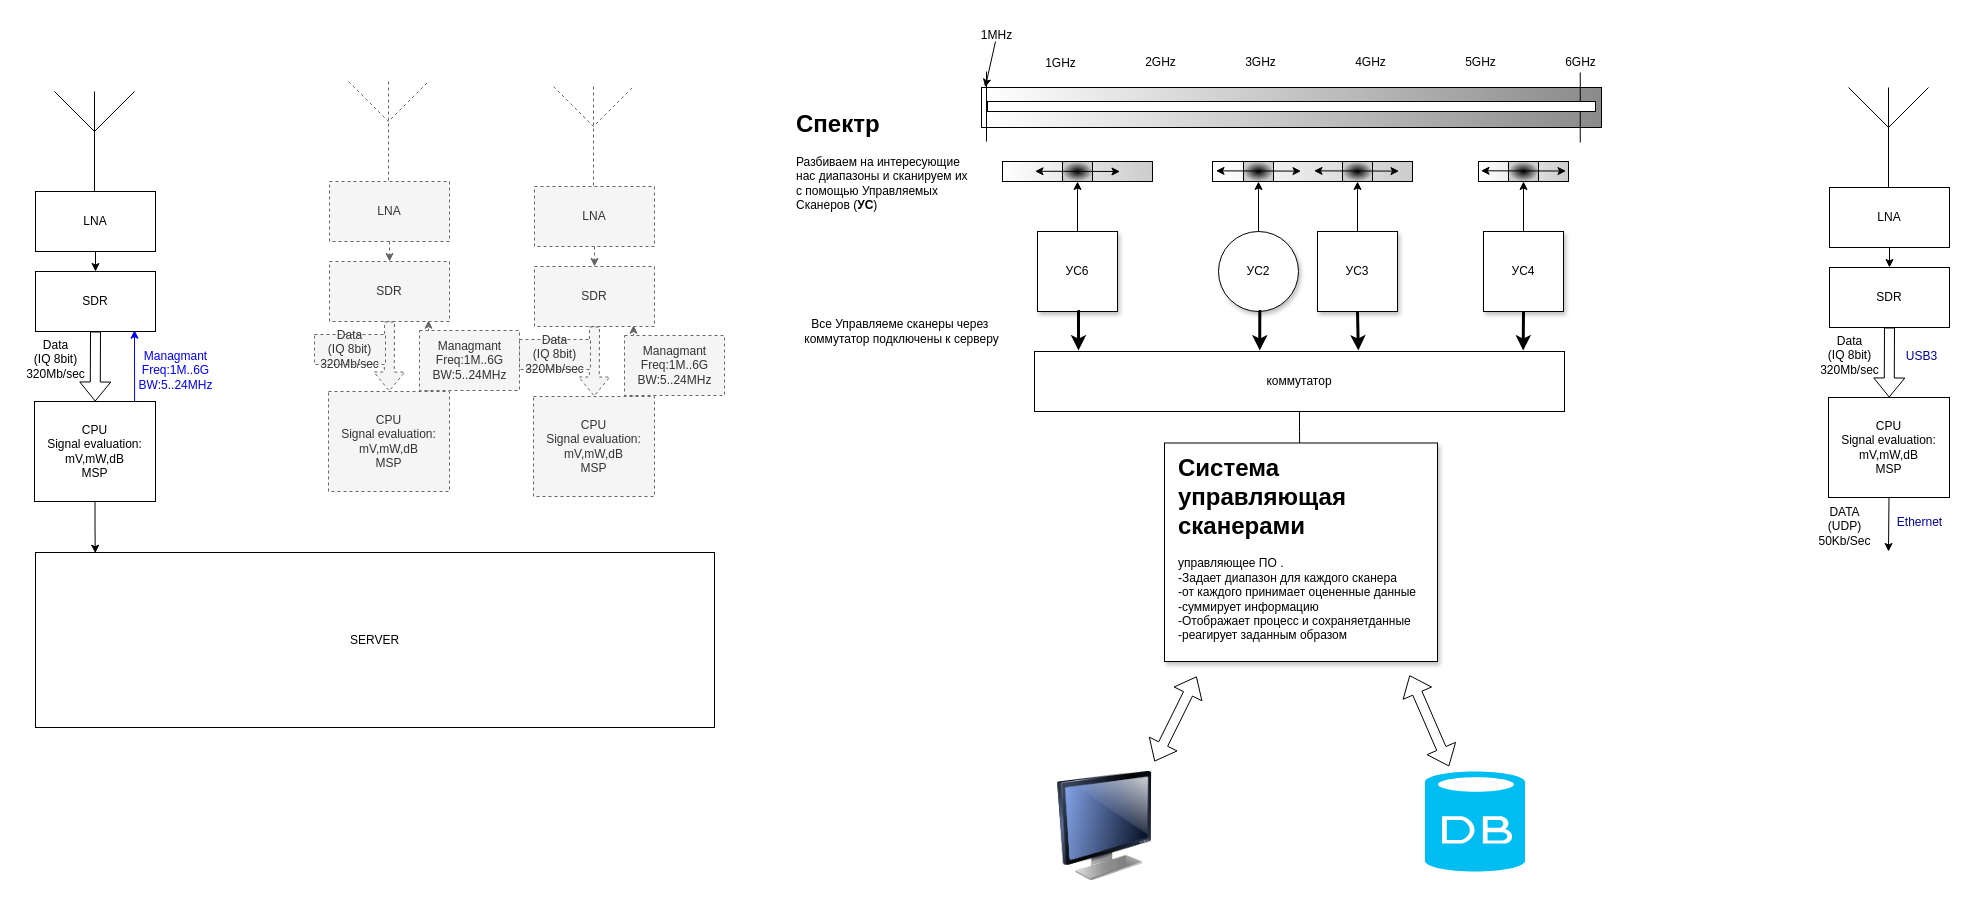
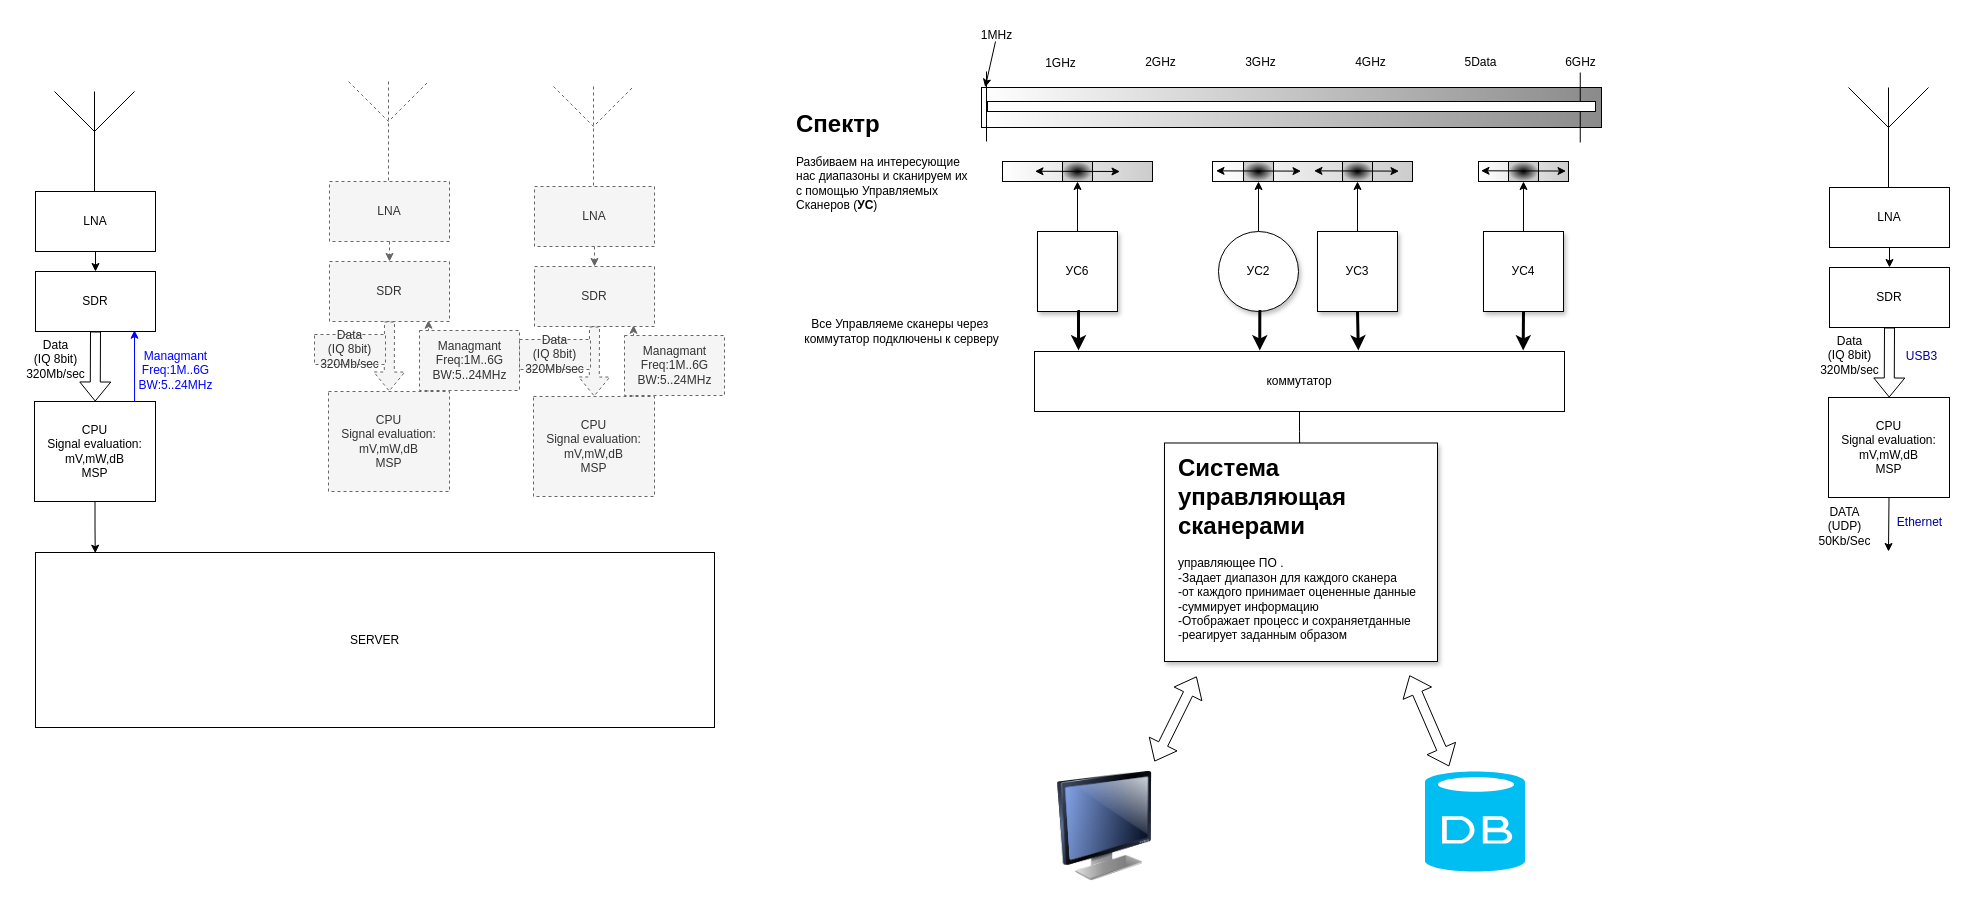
(1481, 63) -> (1481, 63)
